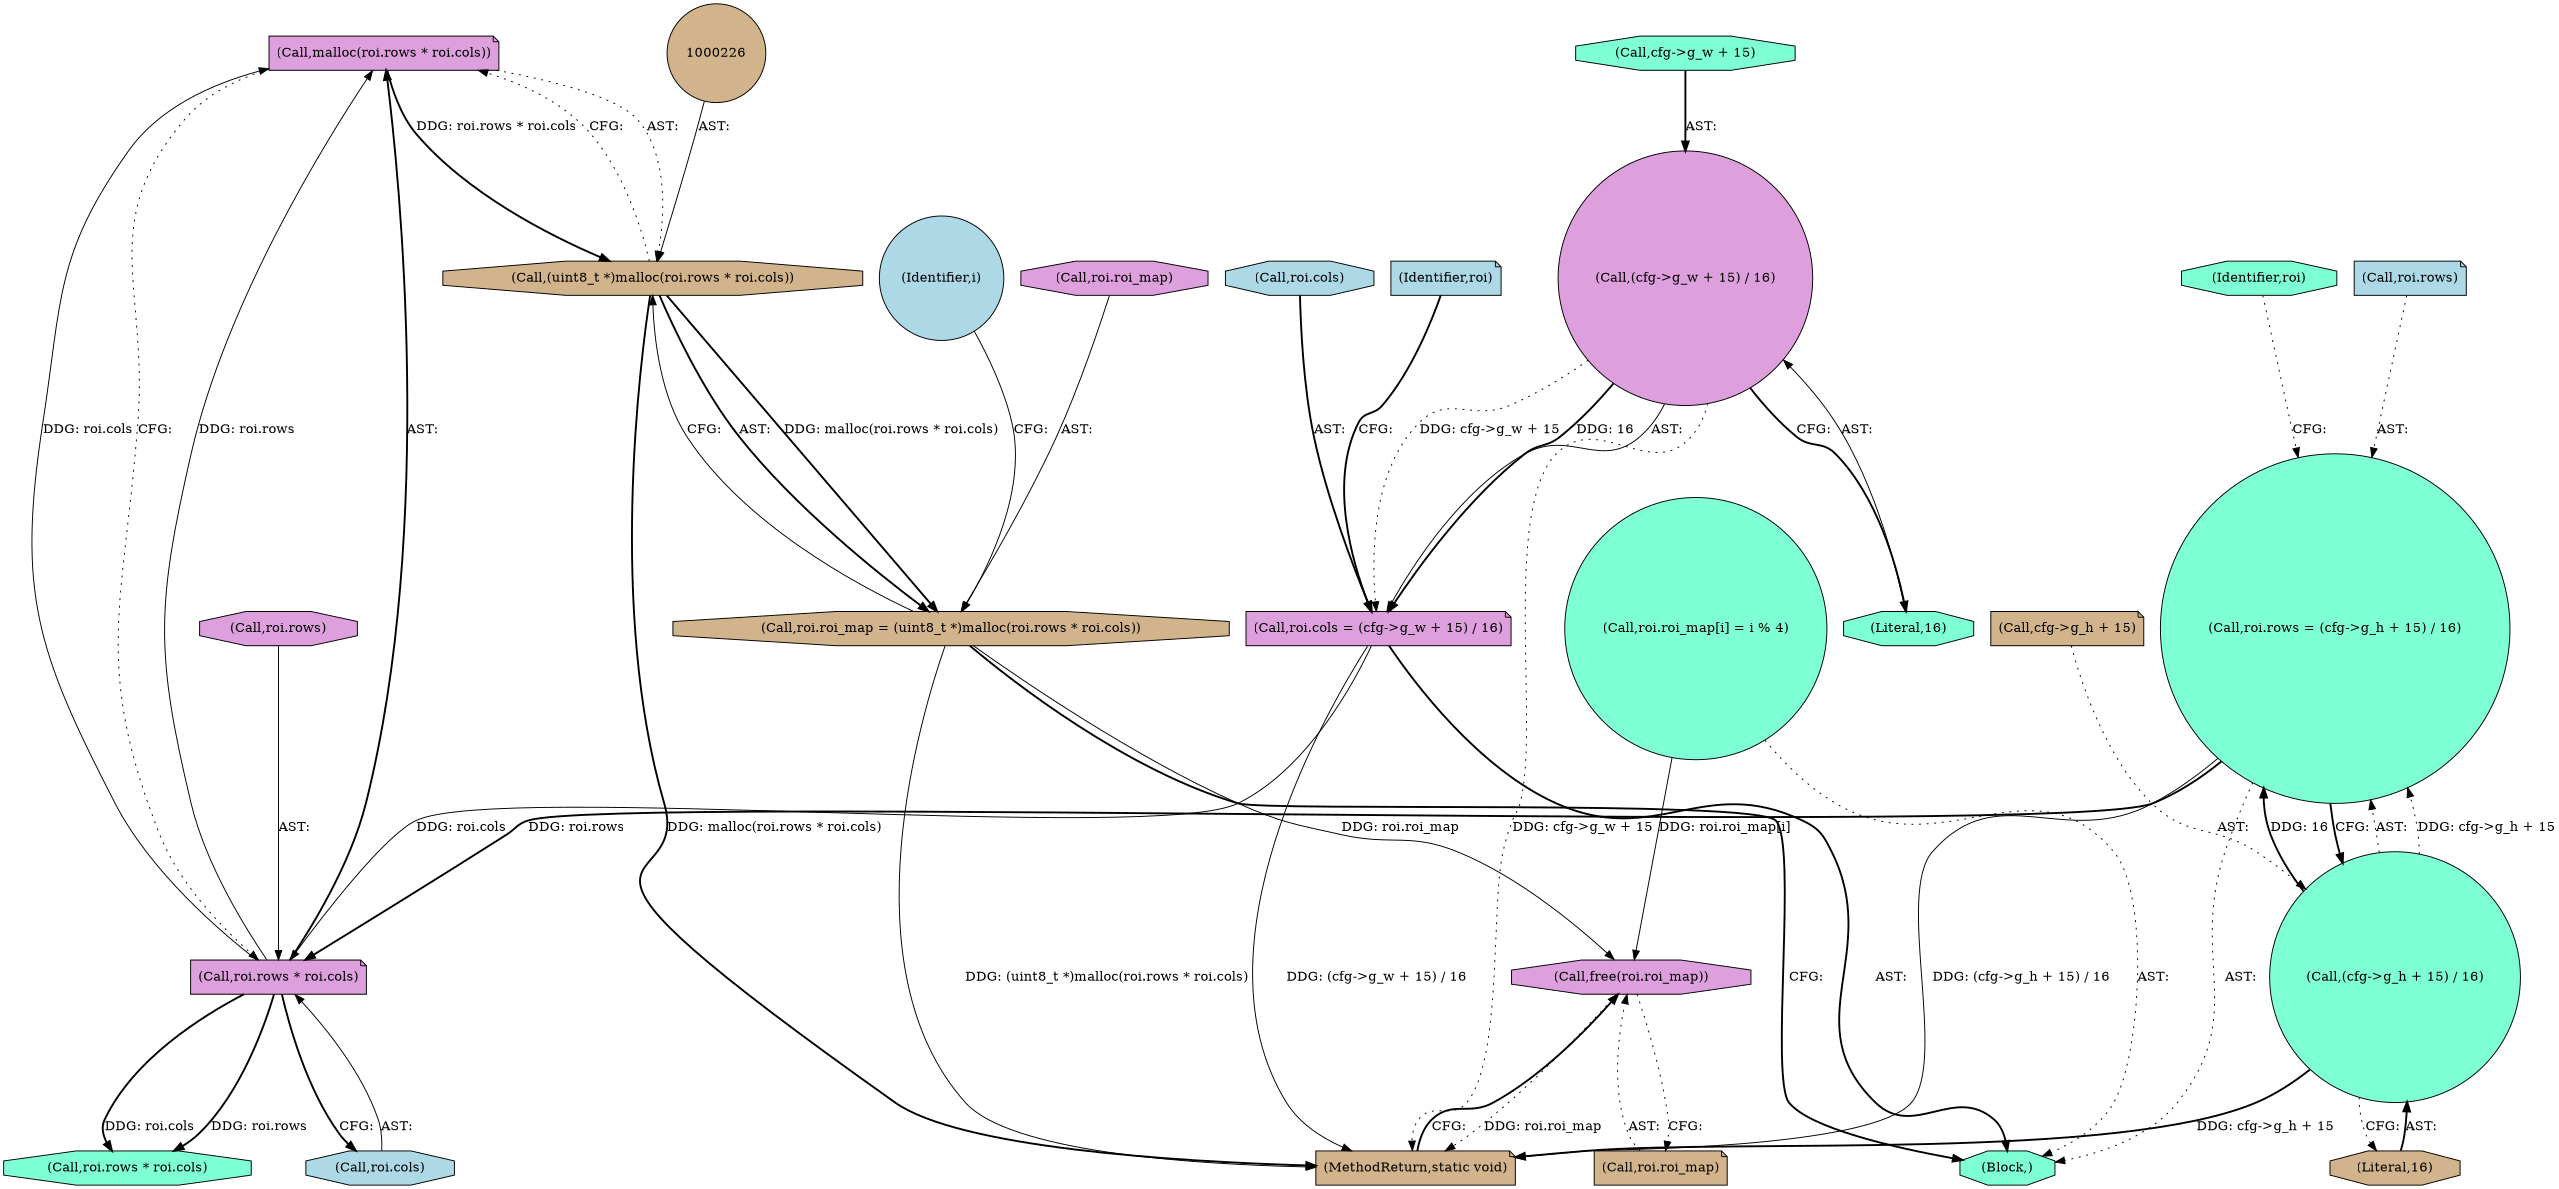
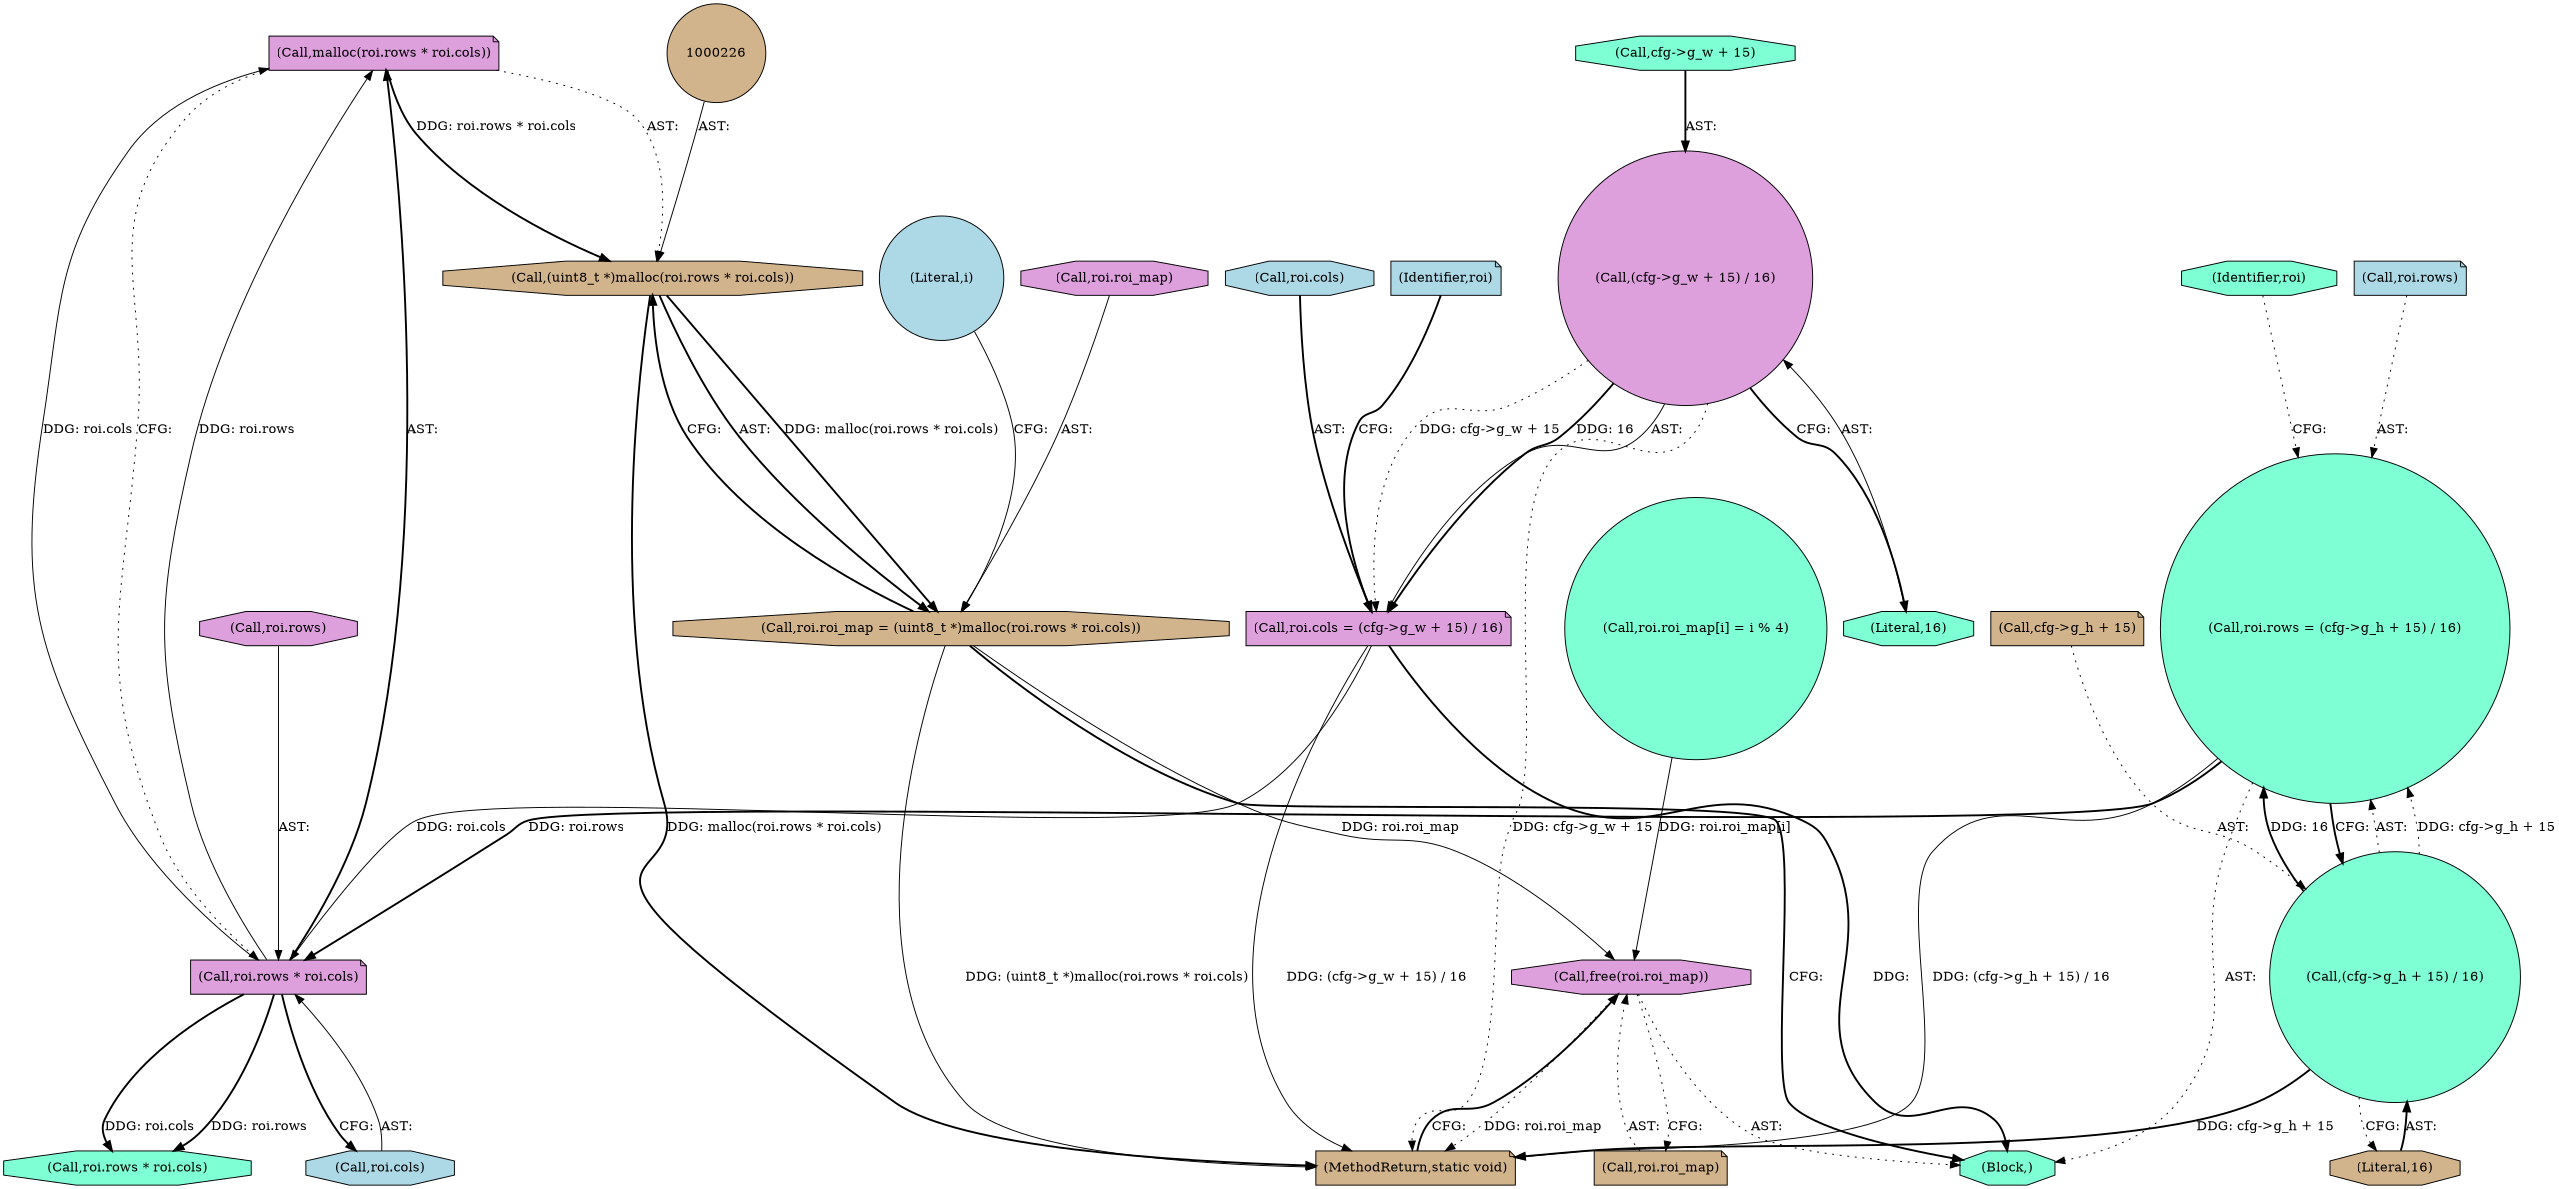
(597, 142) -> none
(942, 278) -> (942, 278)
(736, 495) -> (736, 495)
(2095, 835) -> (1752, 1134)
(1893, 977) -> (1893, 977)
